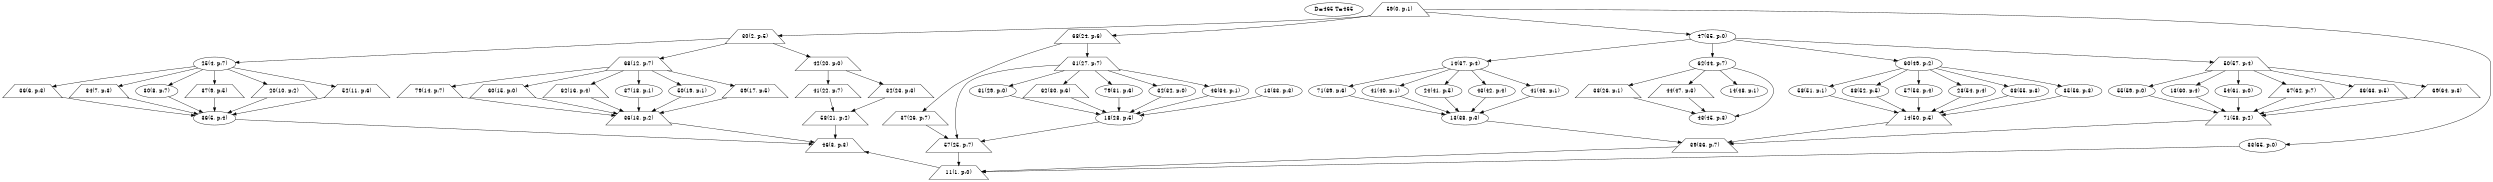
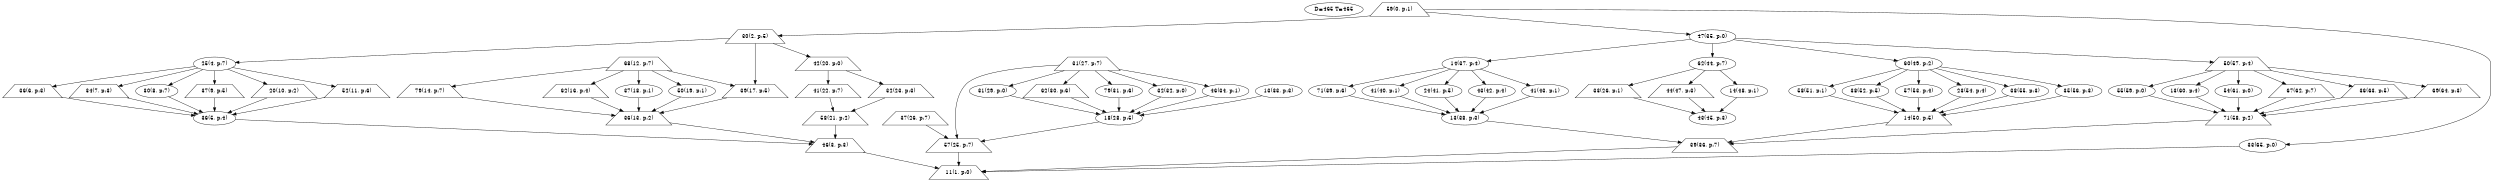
(1087, 37) -> none
(695, 51) -> (755, 62)
(1773, 88) -> (1730, 103)
(503, 91) -> none
(904, 160) -> (899, 160)
